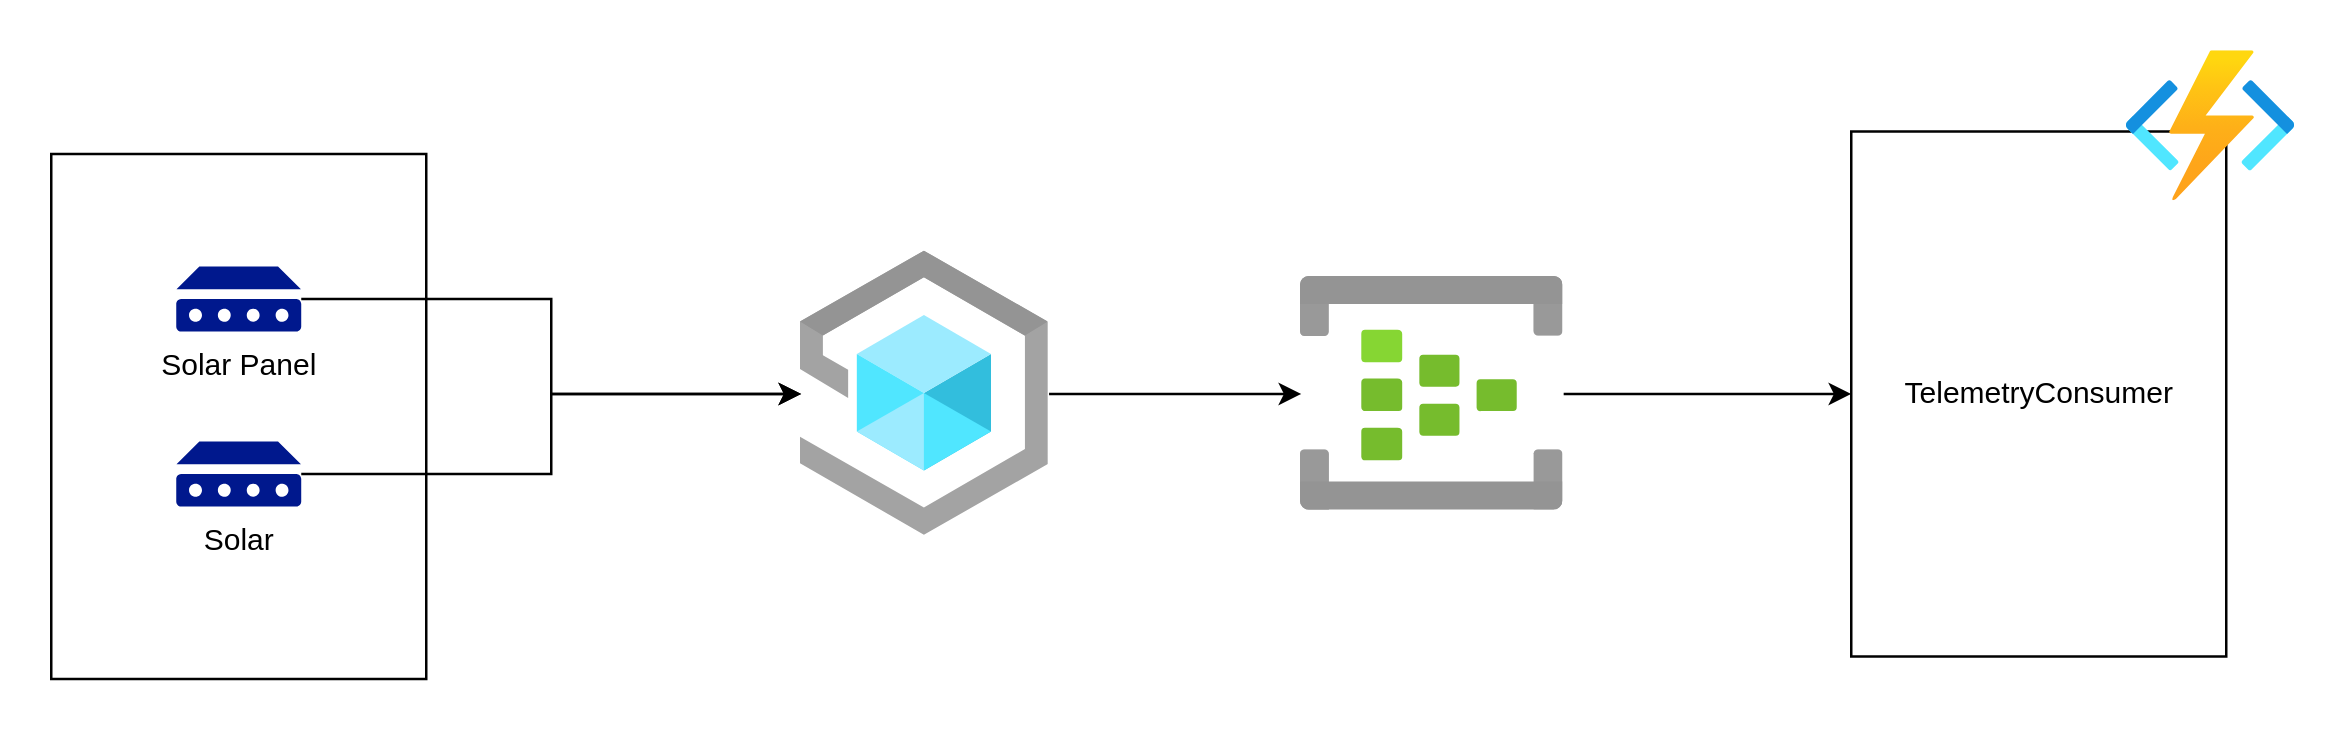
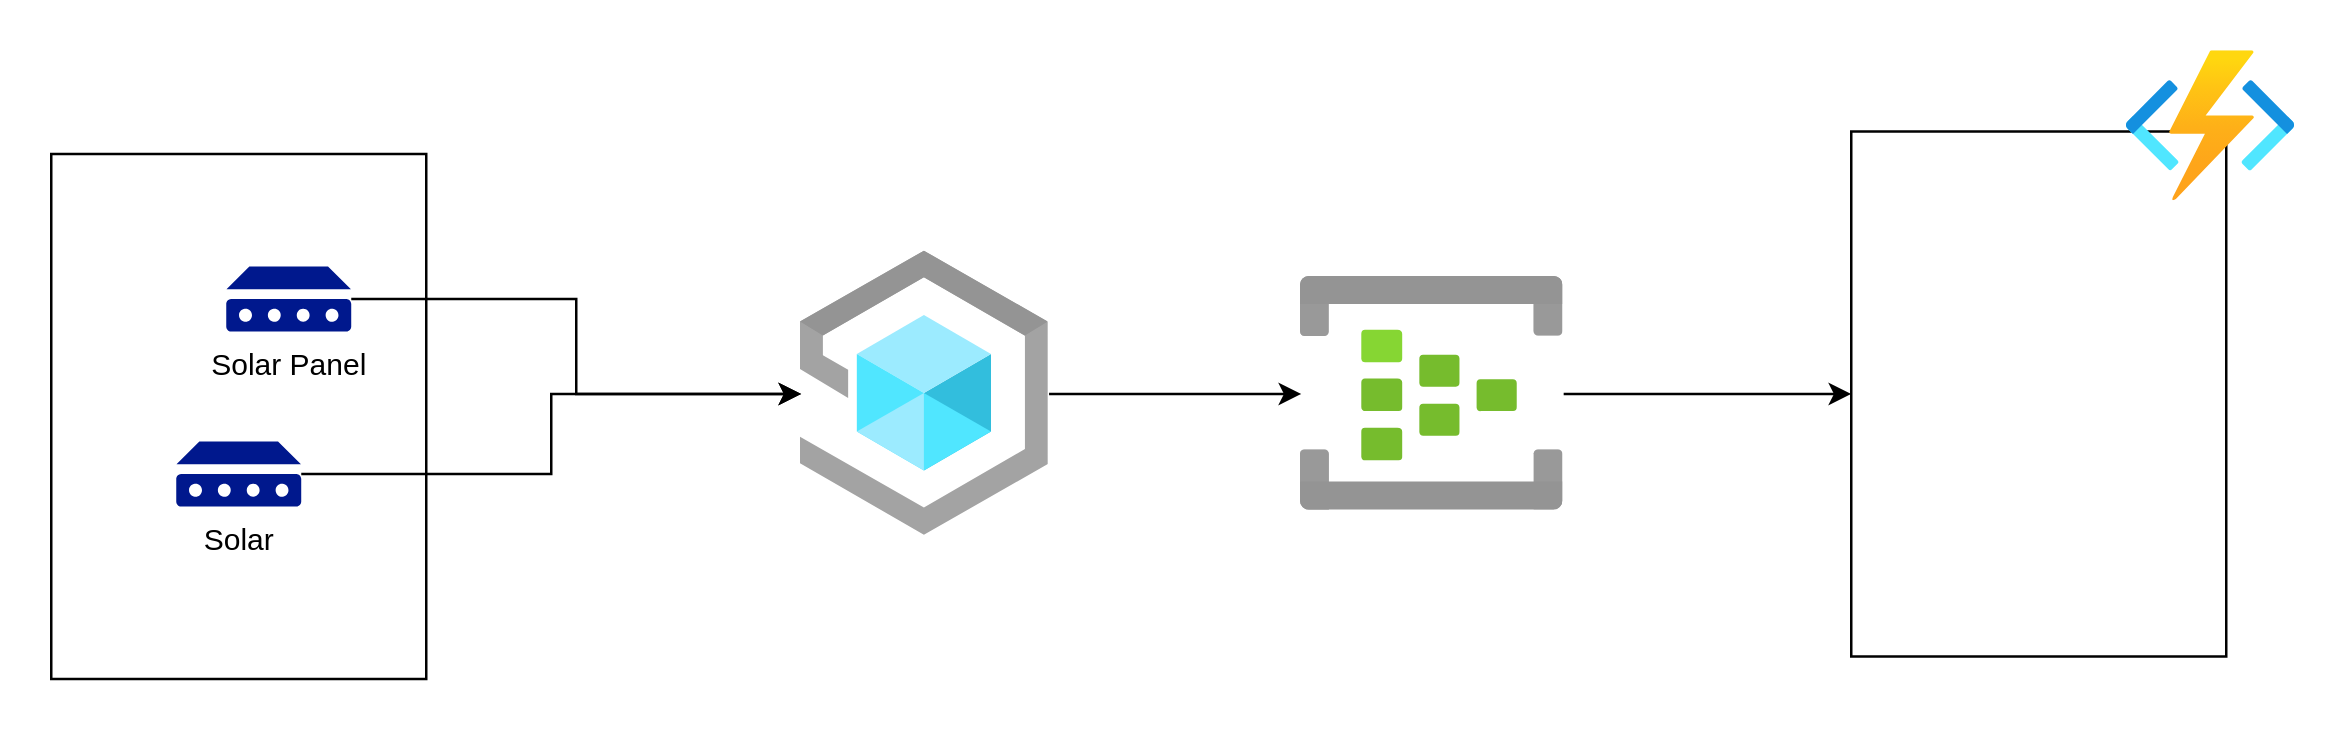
(239, 299) -> (289, 299)
(2039, 394) -> none
